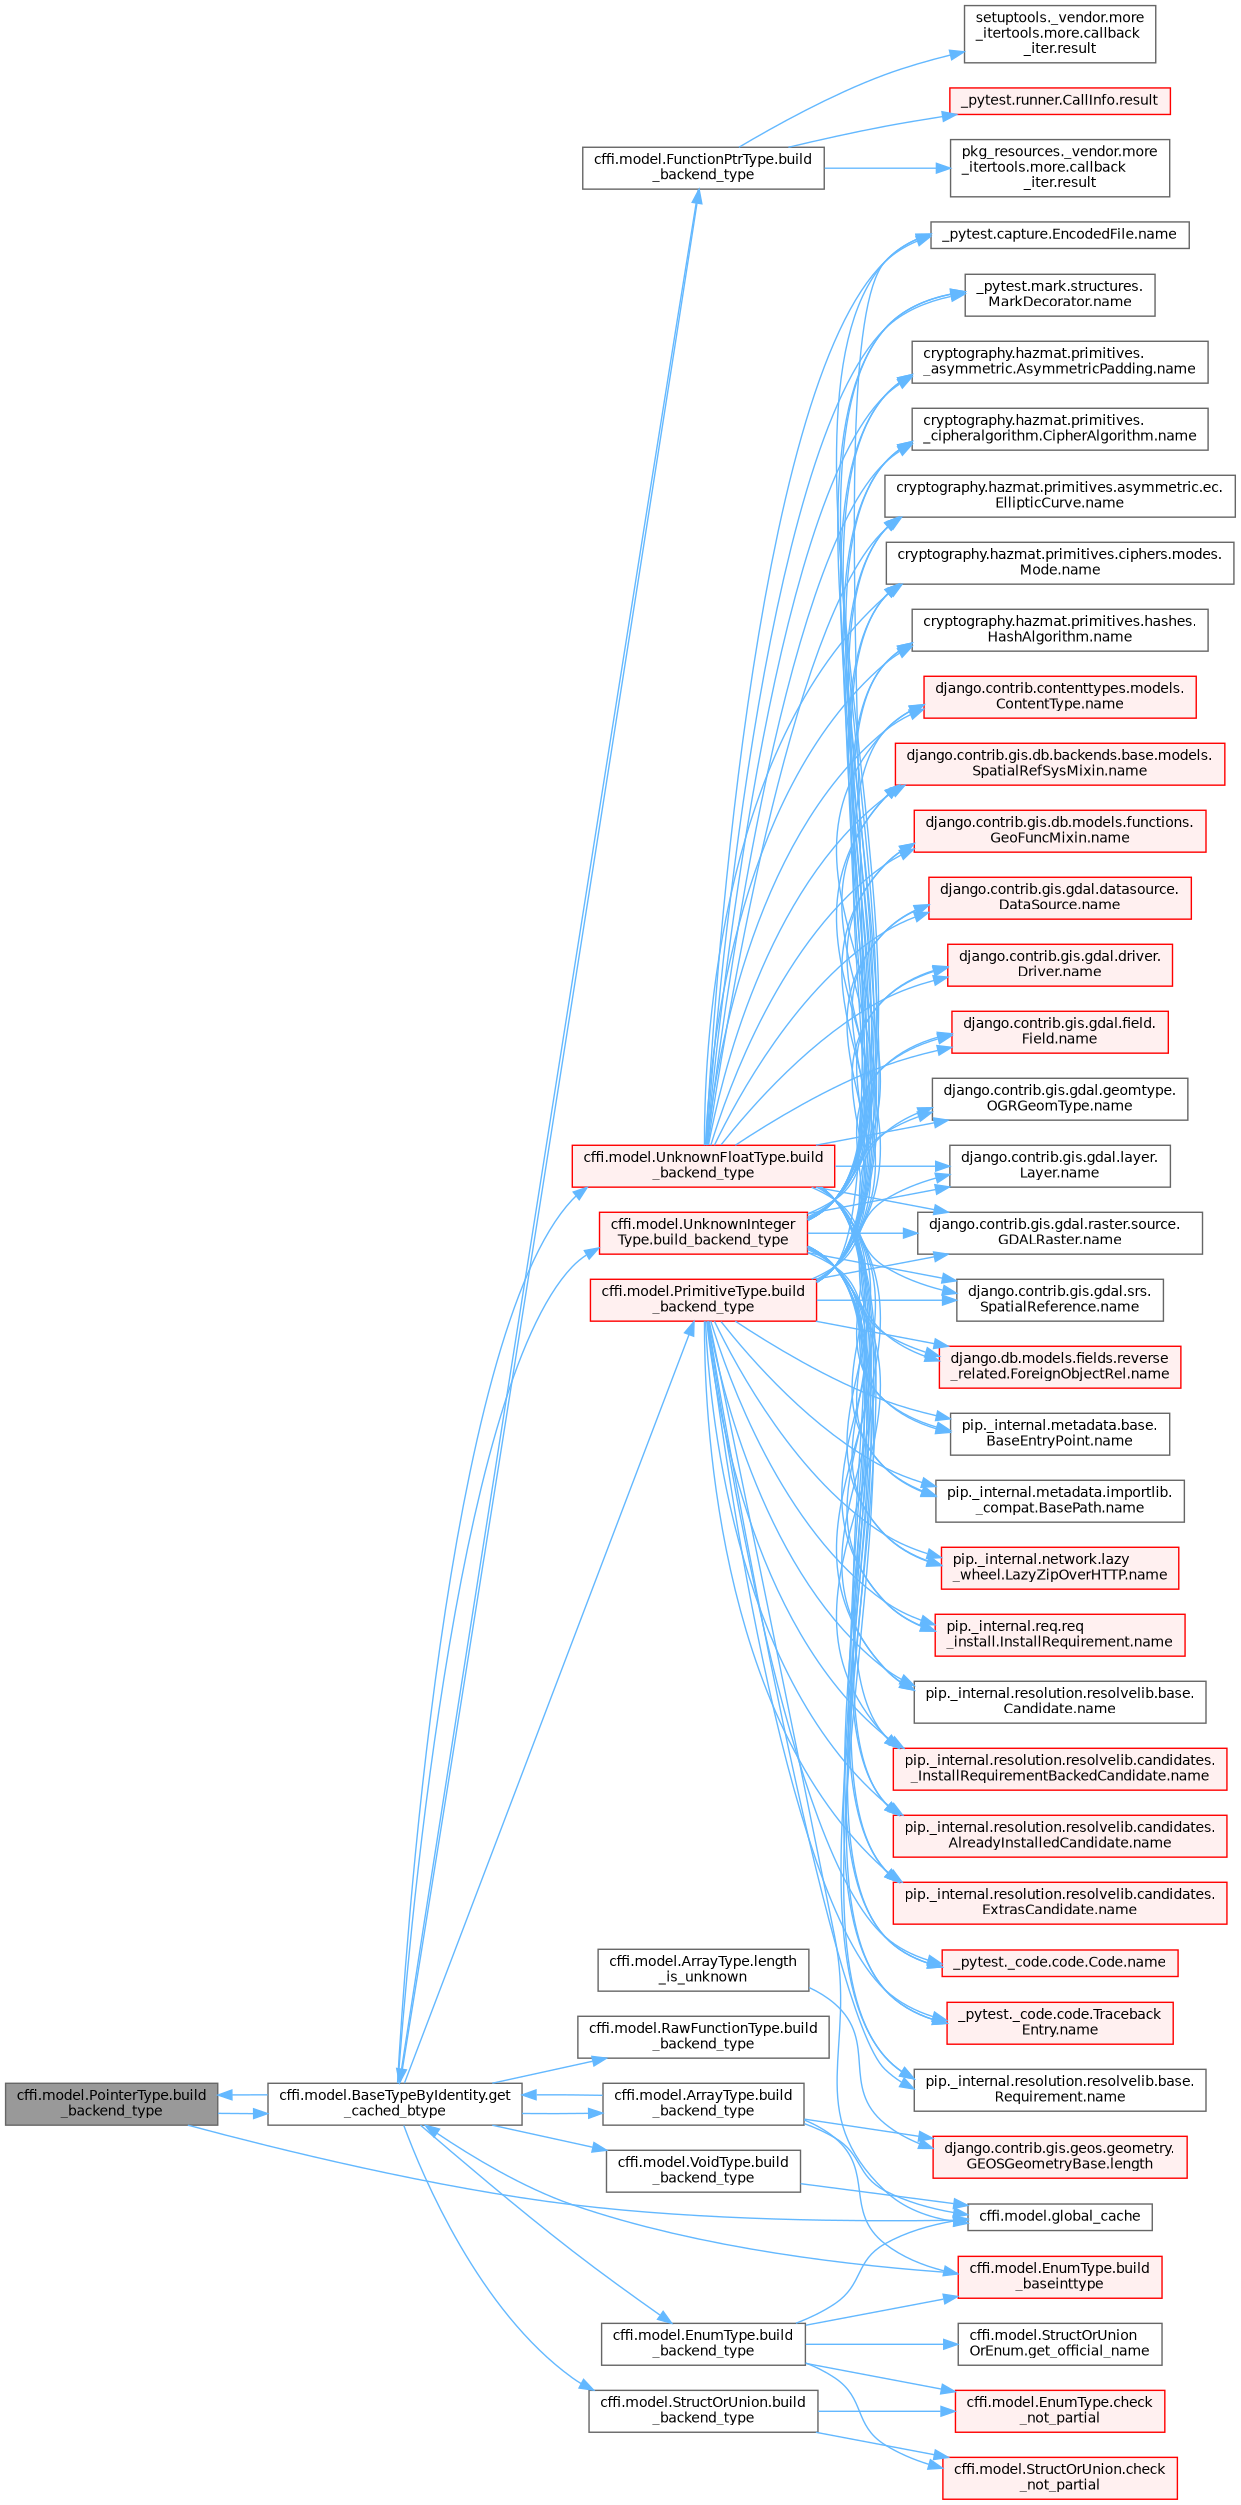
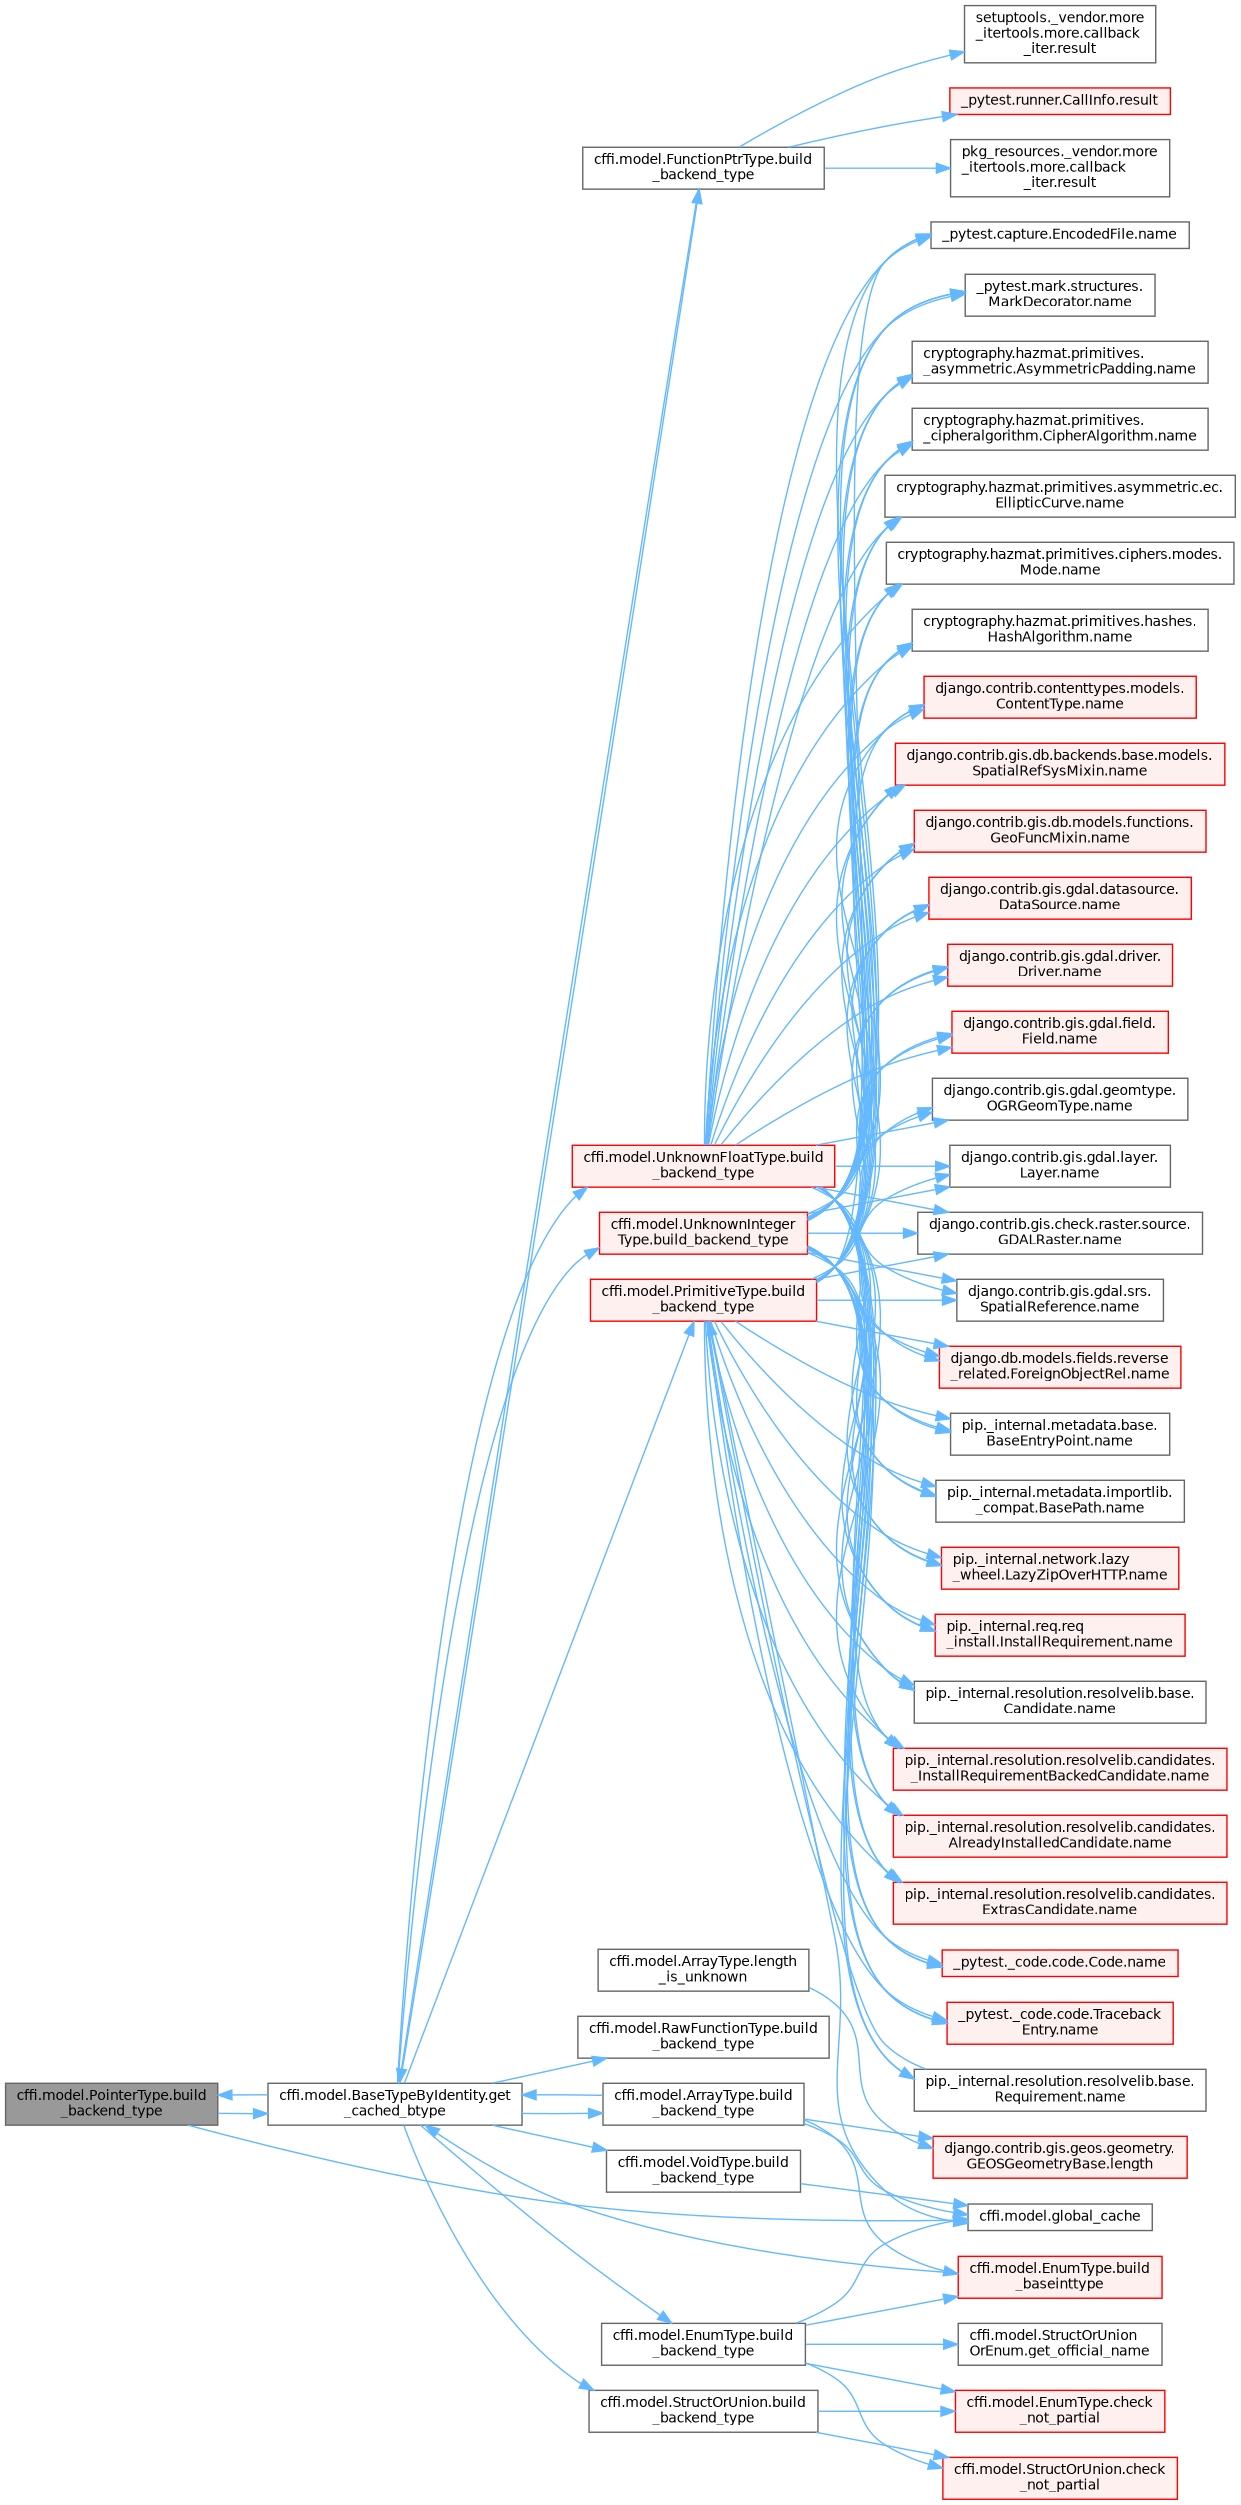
(1060, 1233) -> (1060, 1233)
(781, 1711) -> (787, 1718)
